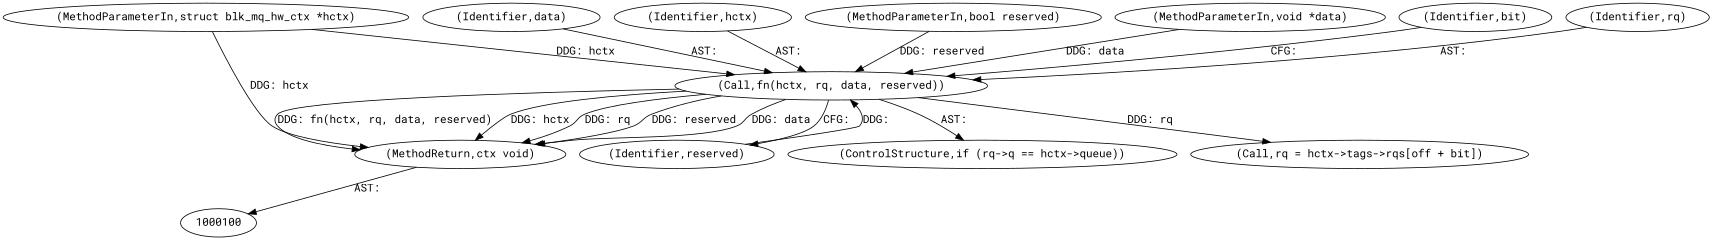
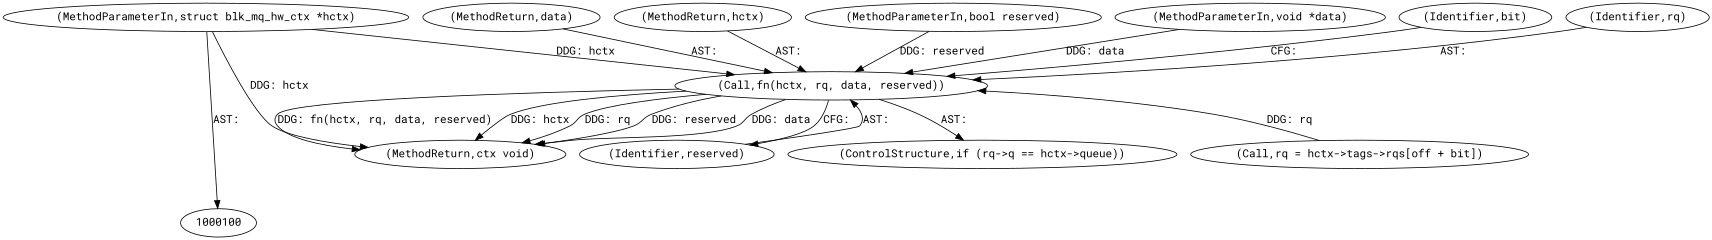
(511, 17) -> (511, 17)
(703, 17) -> (703, 17)
(1090, 119) -> (1154, 106)
(879, 120) -> (879, 120)
(336, 189) -> (212, 116)
